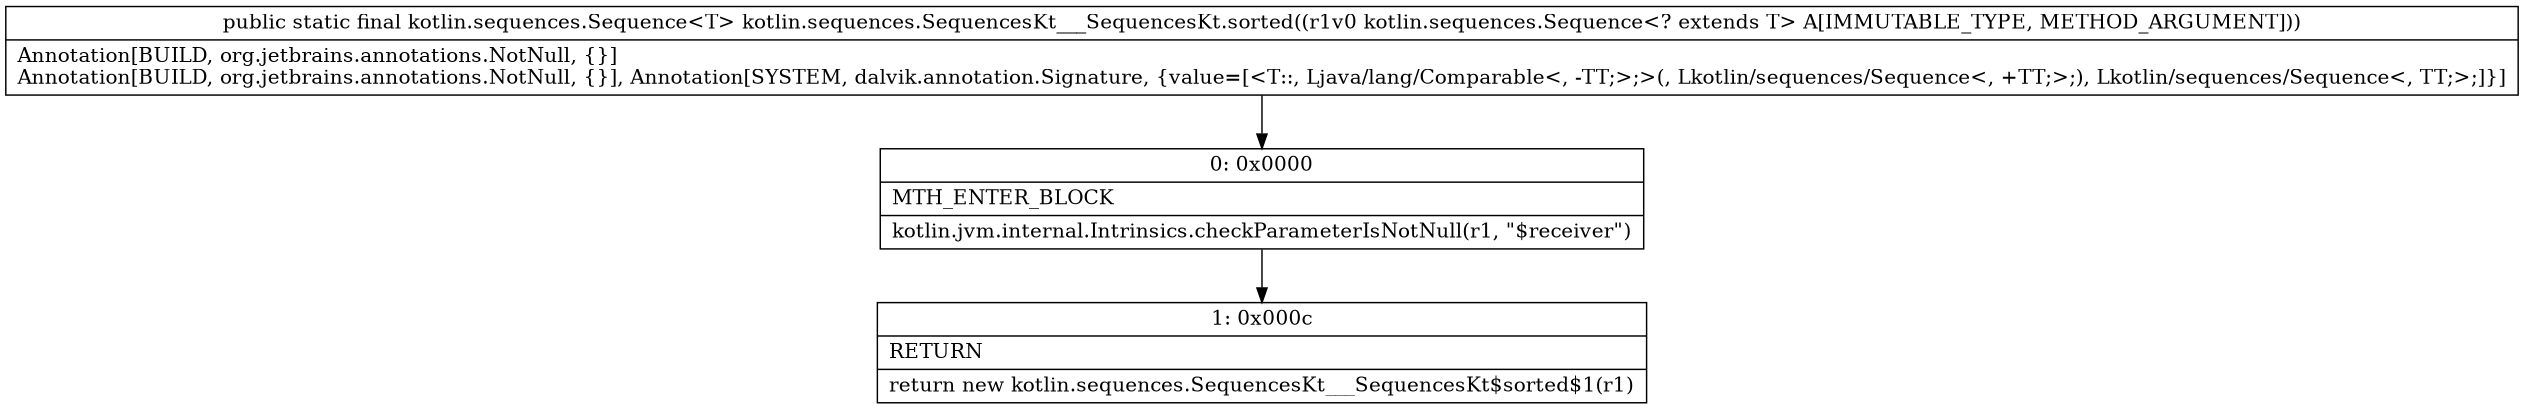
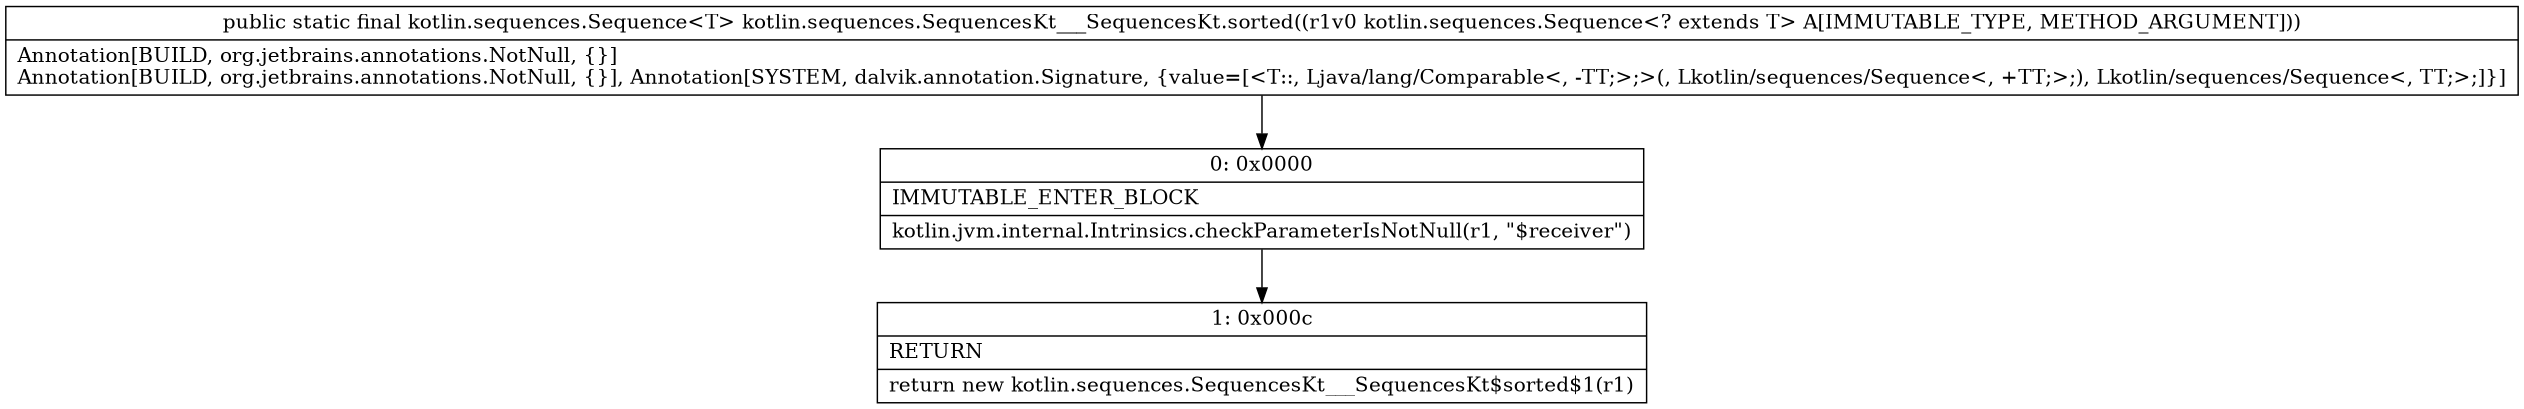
(1004, 198) -> (1046, 198)
